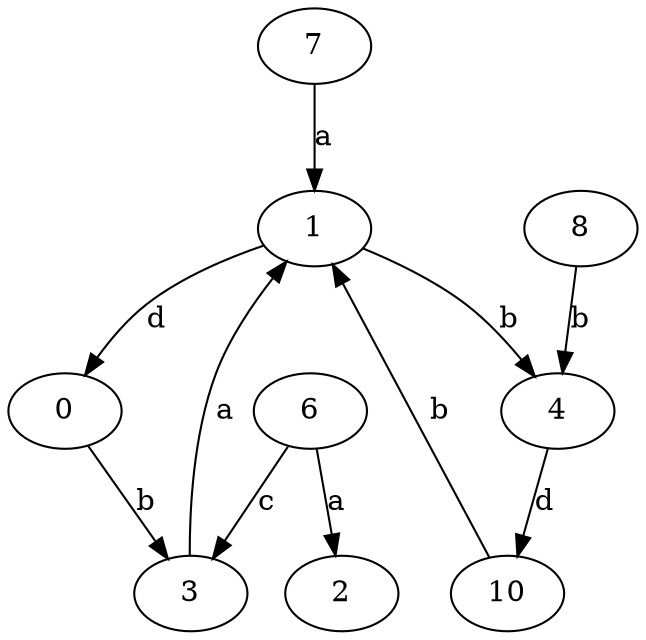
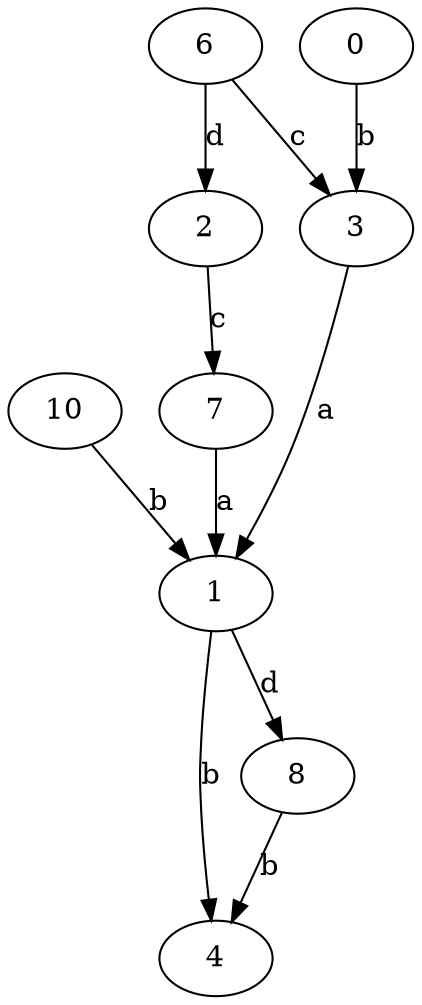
(170, 288) -> (253, 675)
none -> (210, 309)
(536, 492) -> none
(337, 502) -> (216, 137)
